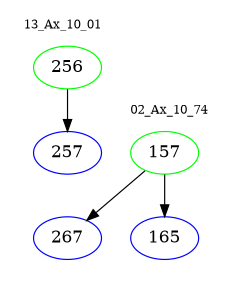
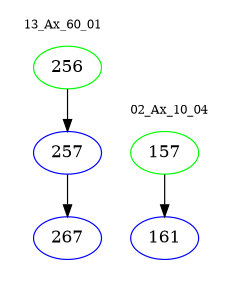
(63, 25) -> (63, 25)
(169, 111) -> (169, 111)
(129, 184) -> (68, 190)
(165, 238) -> (165, 238)
